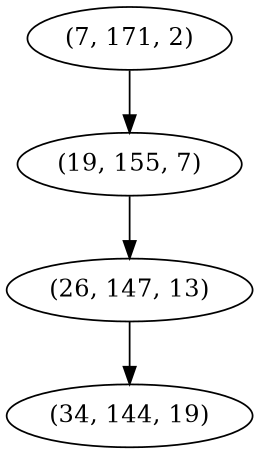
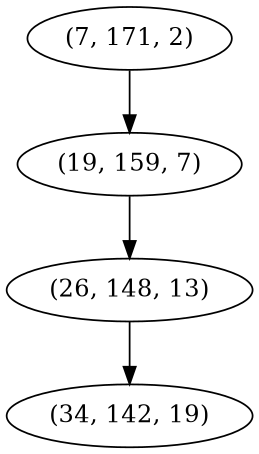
(130, 164) -> (130, 164)
(130, 290) -> (130, 290)
(130, 416) -> (130, 416)
